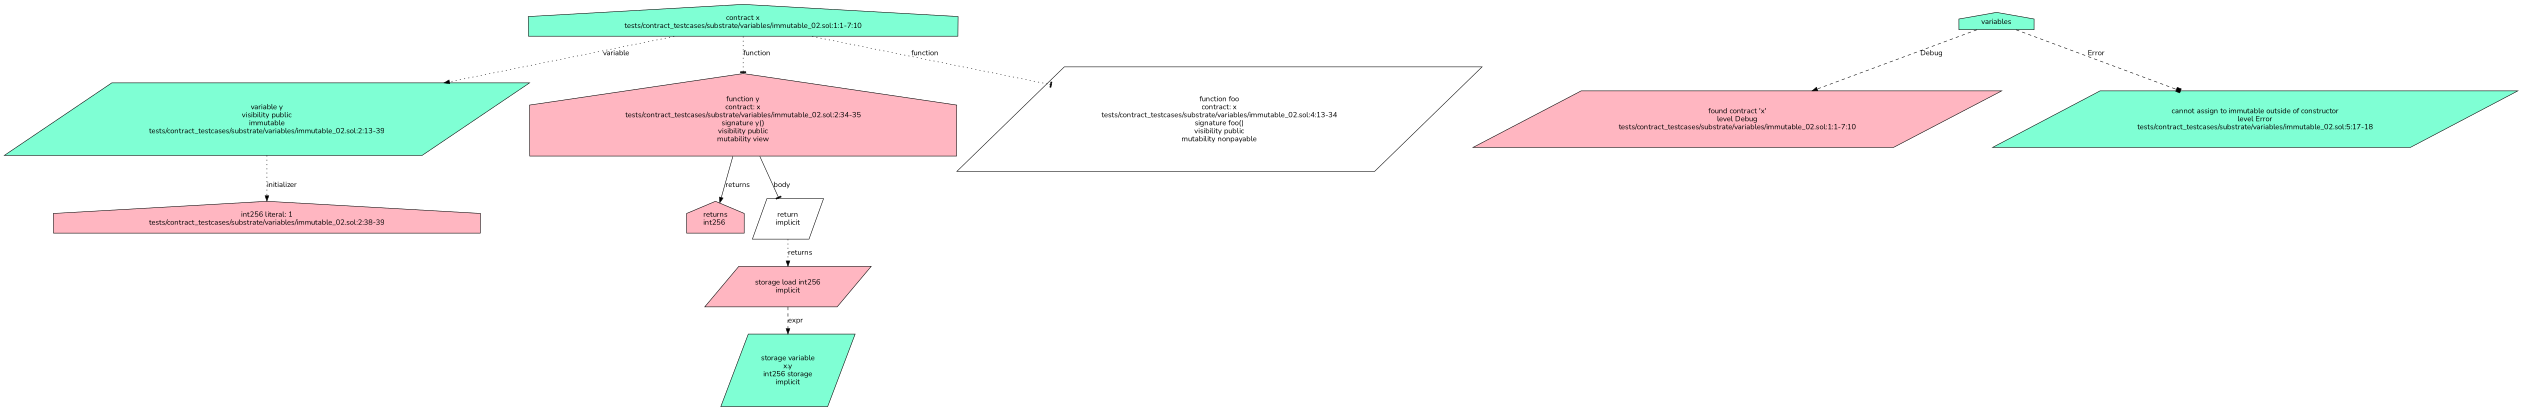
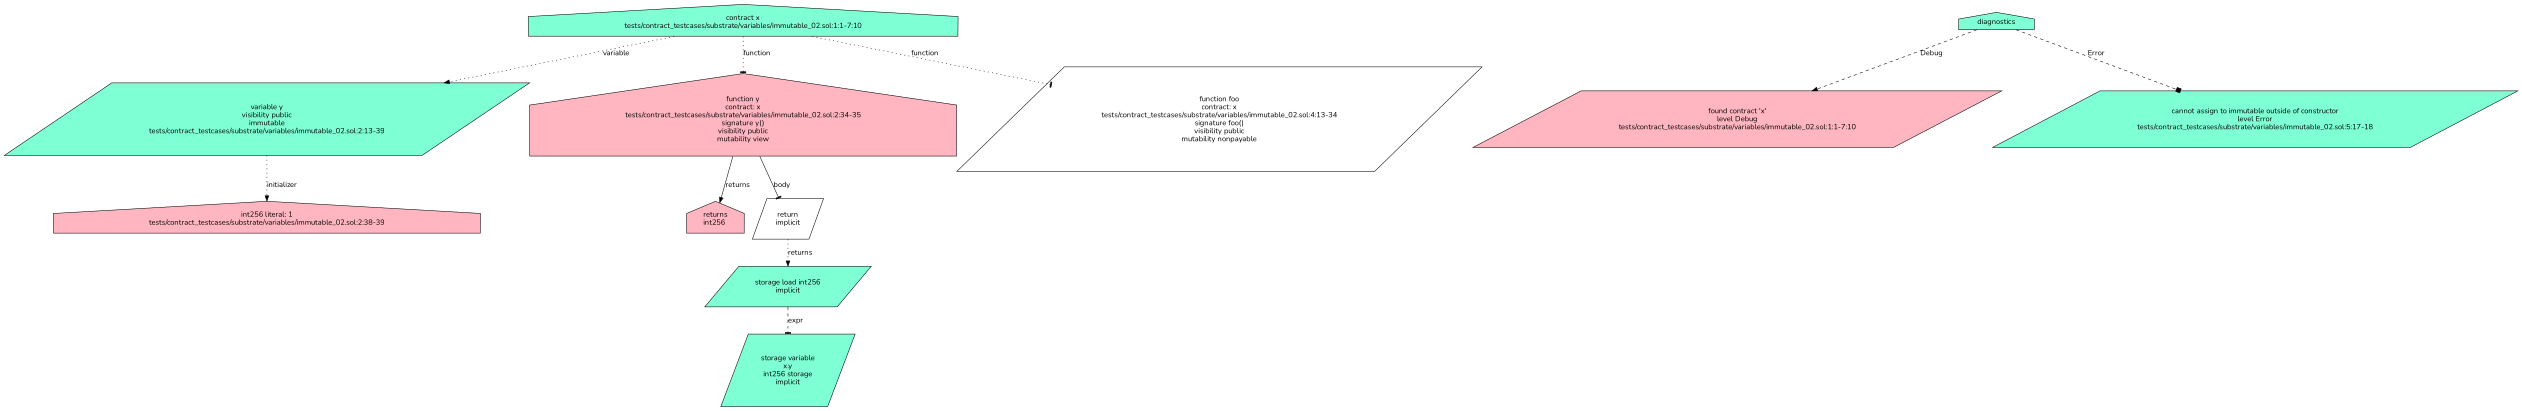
(1996, 22) -> (1996, 22)
(788, 287) -> (788, 287)
(788, 318) -> (788, 318)
